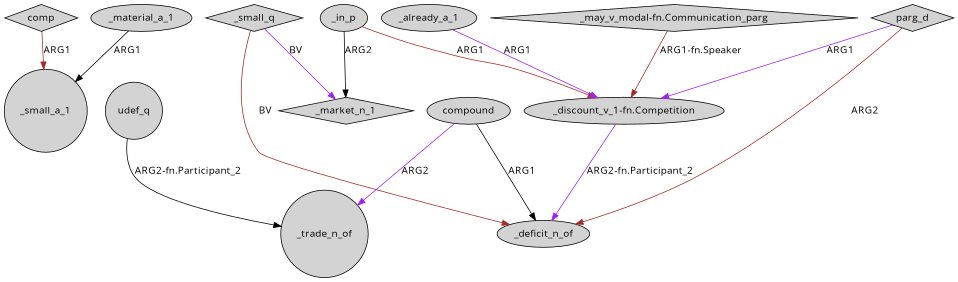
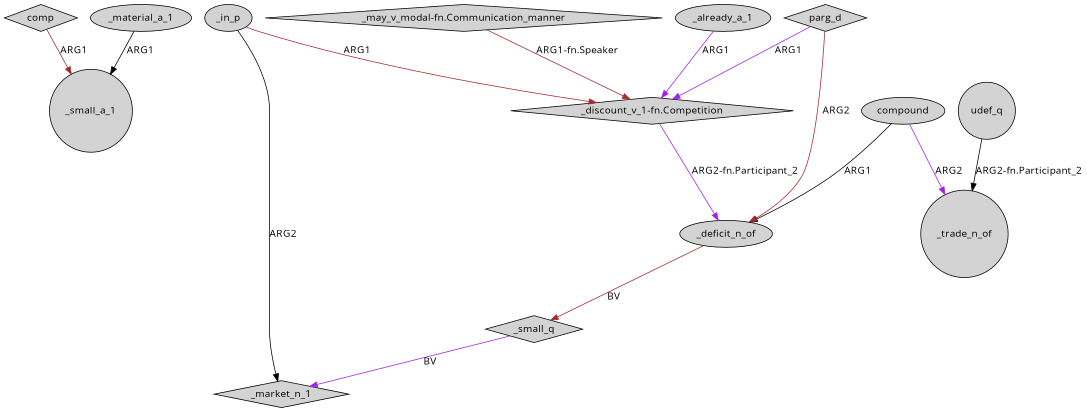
(674, 18) -> (464, 18)
(624, 111) -> (652, 111)
(319, 174) -> (630, 281)
